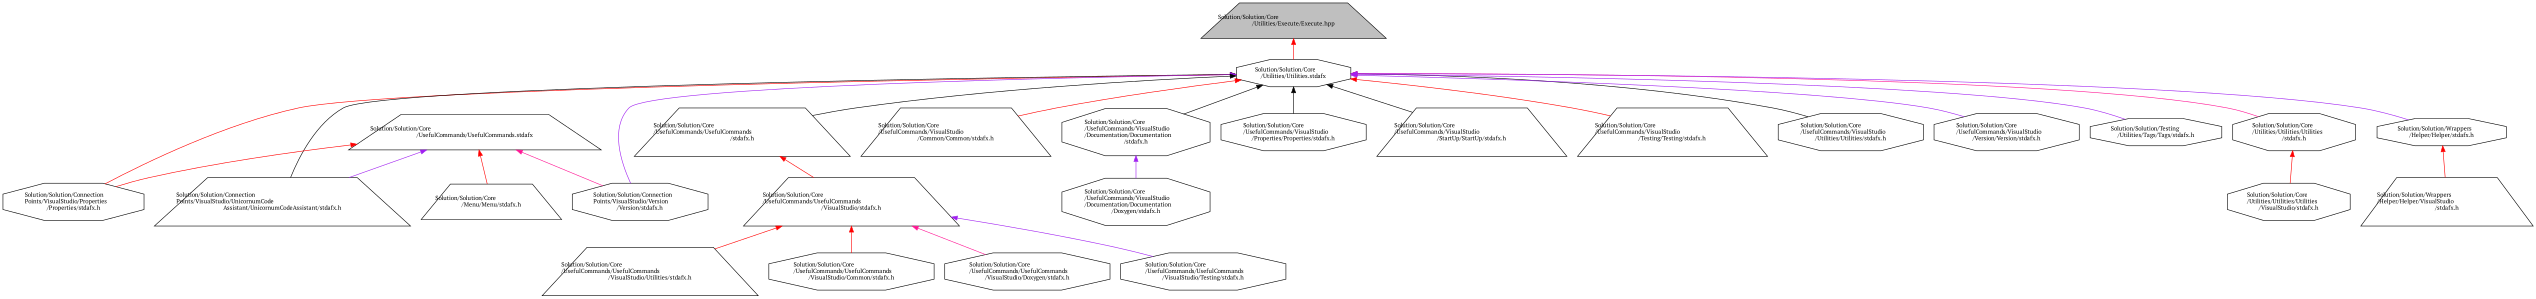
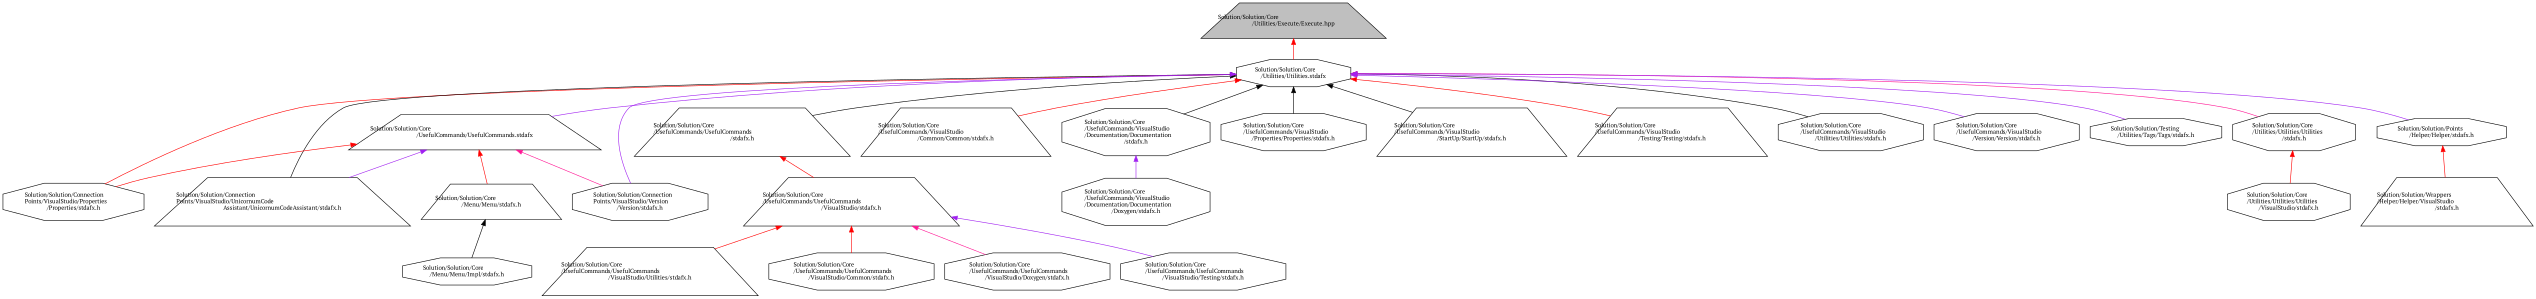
none -> (771, 93)
(2442, 132) -> (2442, 132)
none -> (467, 271)
